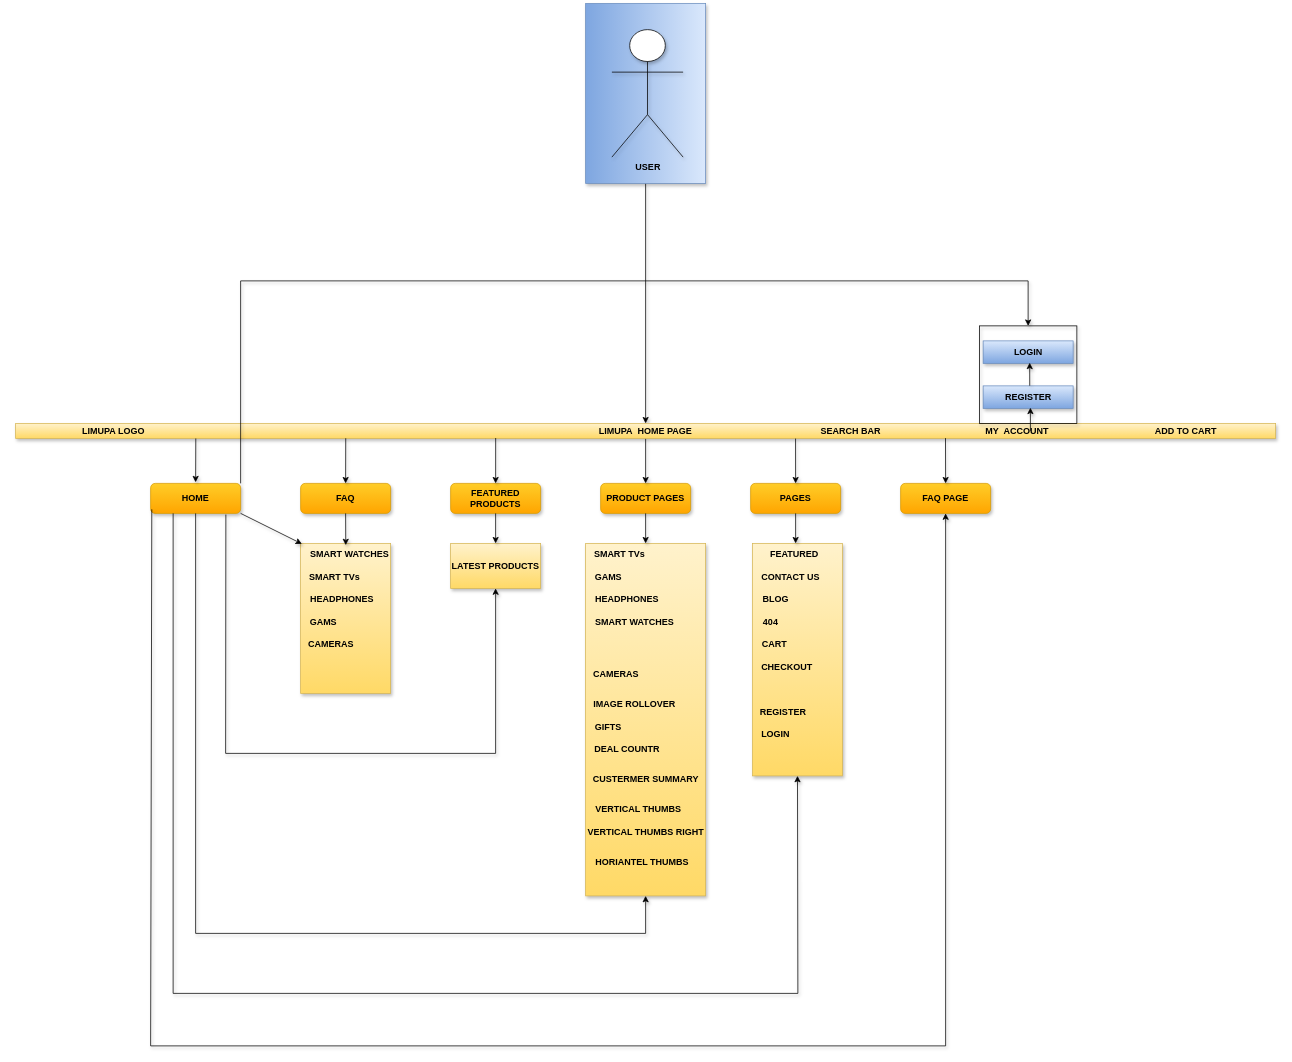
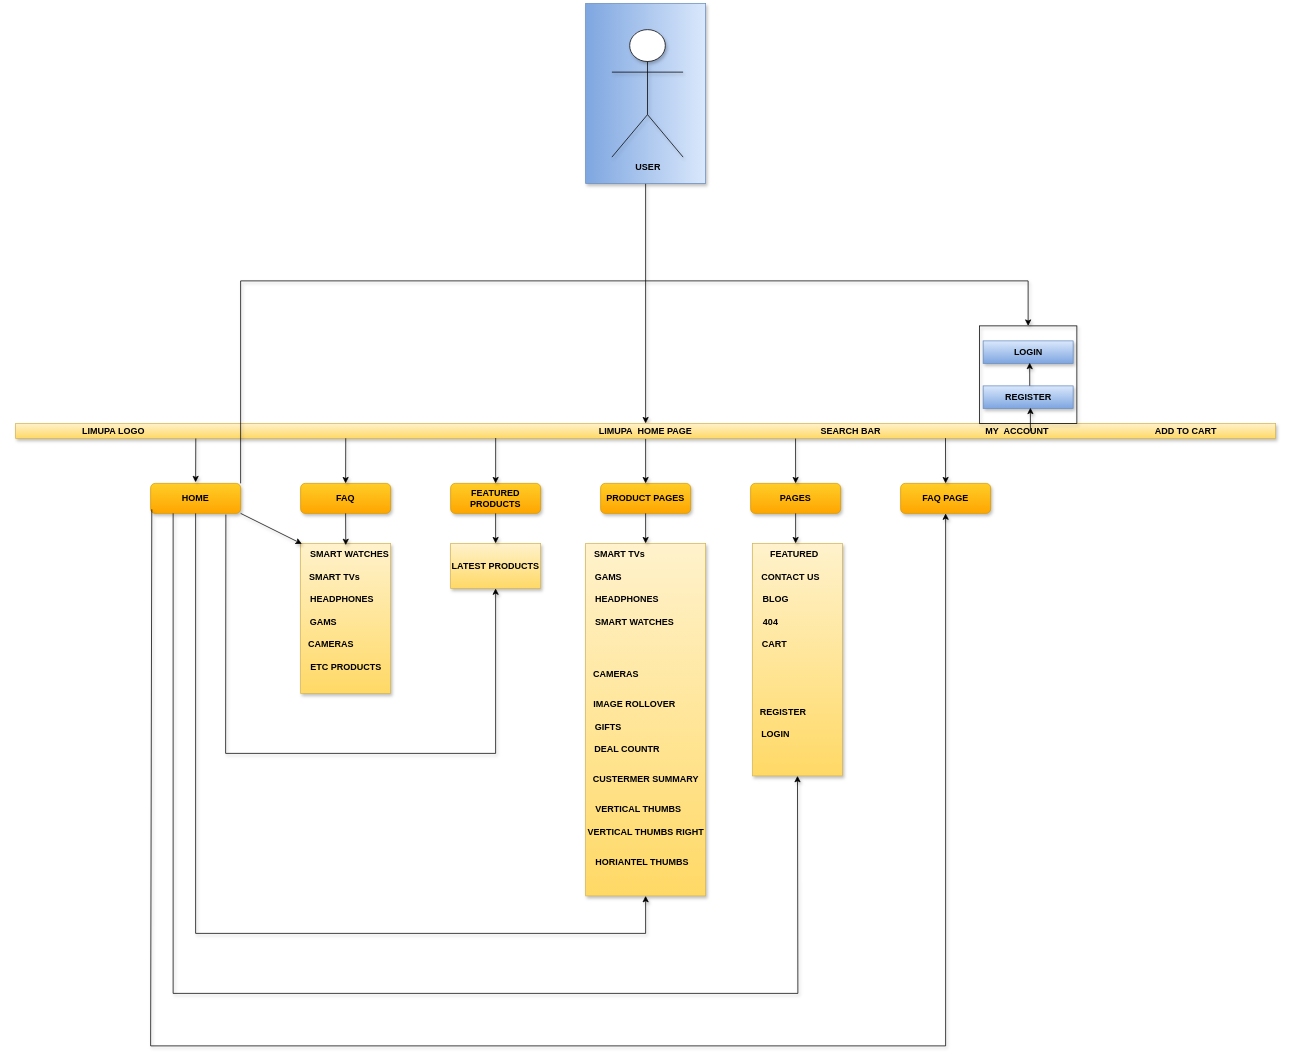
none -> (345, 667)
(786, 667) -> none
